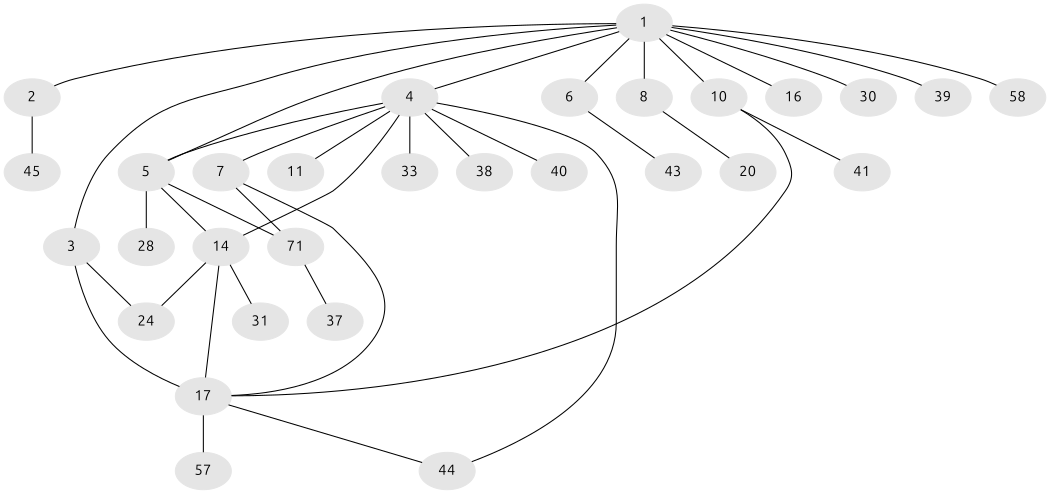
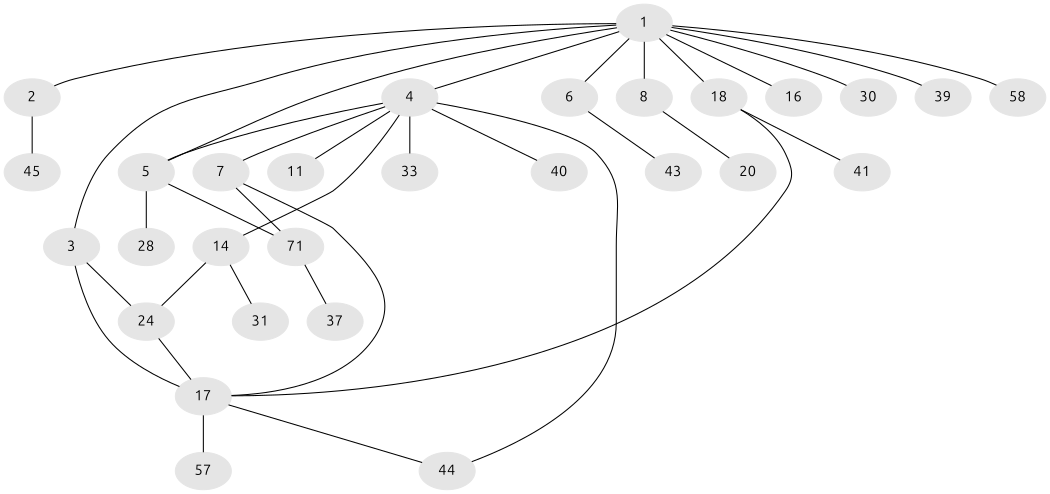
(719, 98) -> (719, 98)
(485, 172) -> none
(184, 209) -> none
(212, 322) -> (175, 359)
